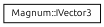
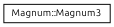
(52, 14) -> (57, 14)
